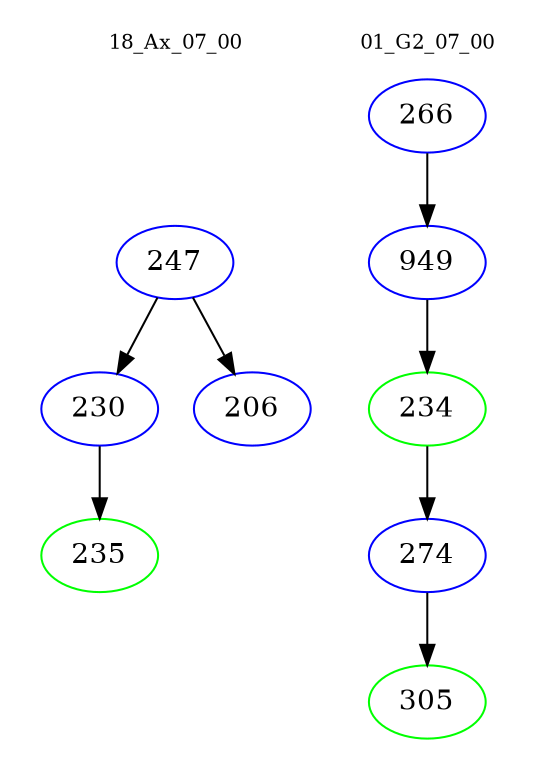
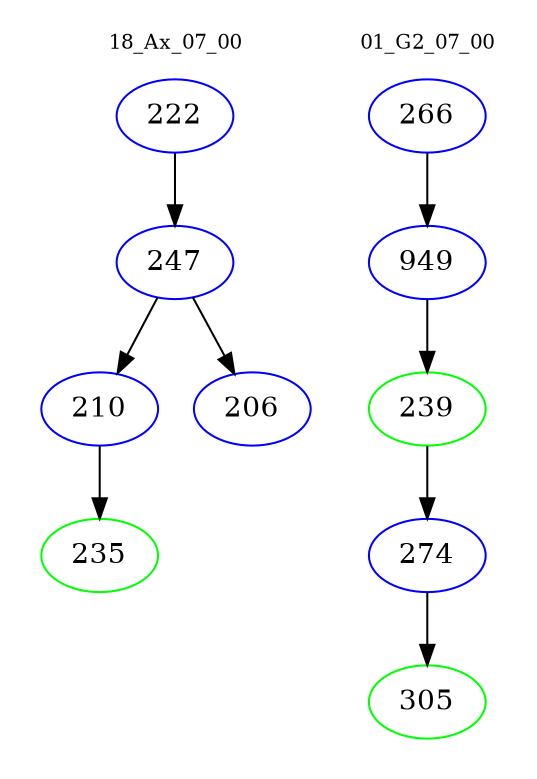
none -> (175, 116)
(100, 409) -> (100, 409)
(427, 409) -> (427, 409)
